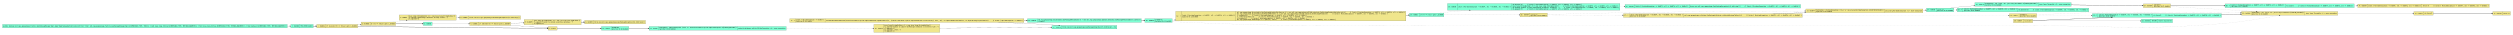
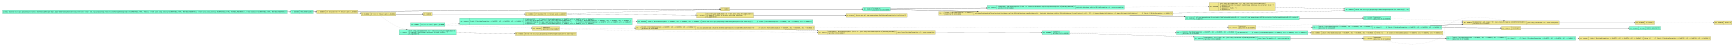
none -> (934, 11)
(2462, 13) -> (1684, 23)
(1291, 16) -> none
(428, 18) -> (428, 32)
(2072, 19) -> (1471, 28)
(428, 24) -> (428, 14)
none -> (1377, 33)
